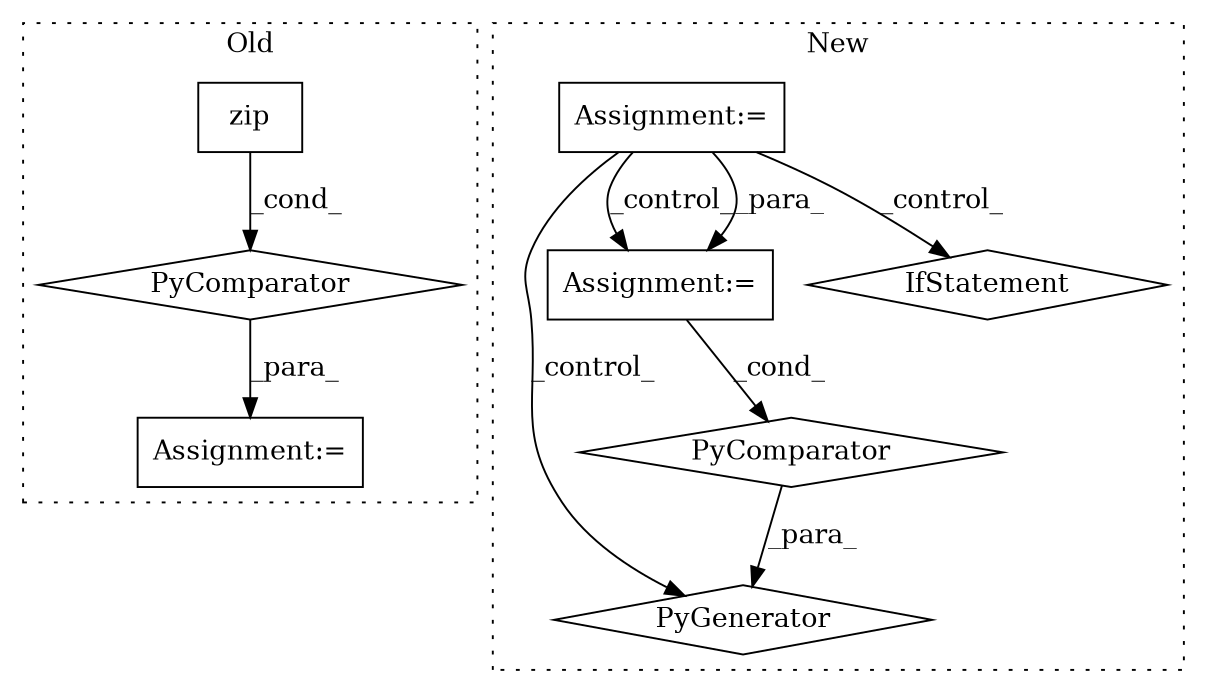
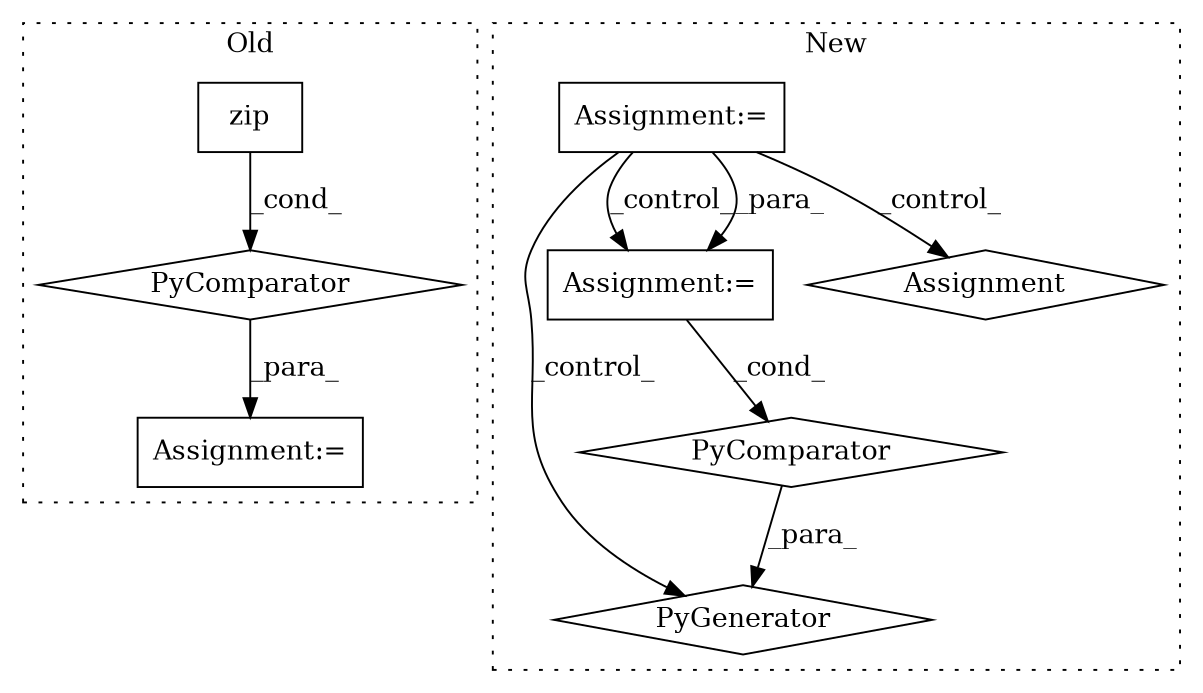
(988, 285) -> (986, 285)
